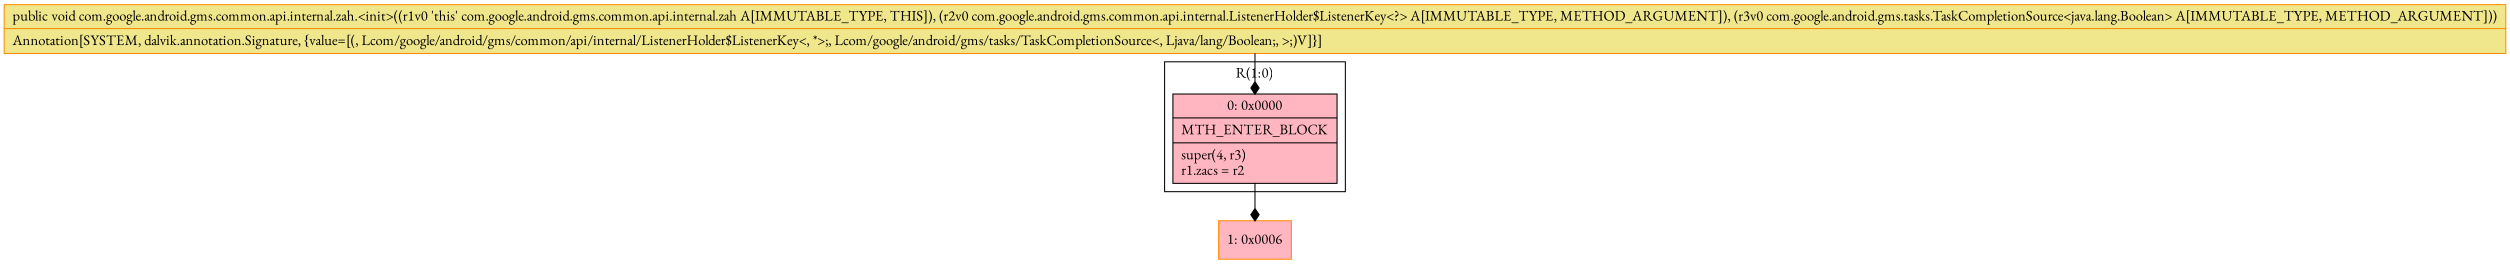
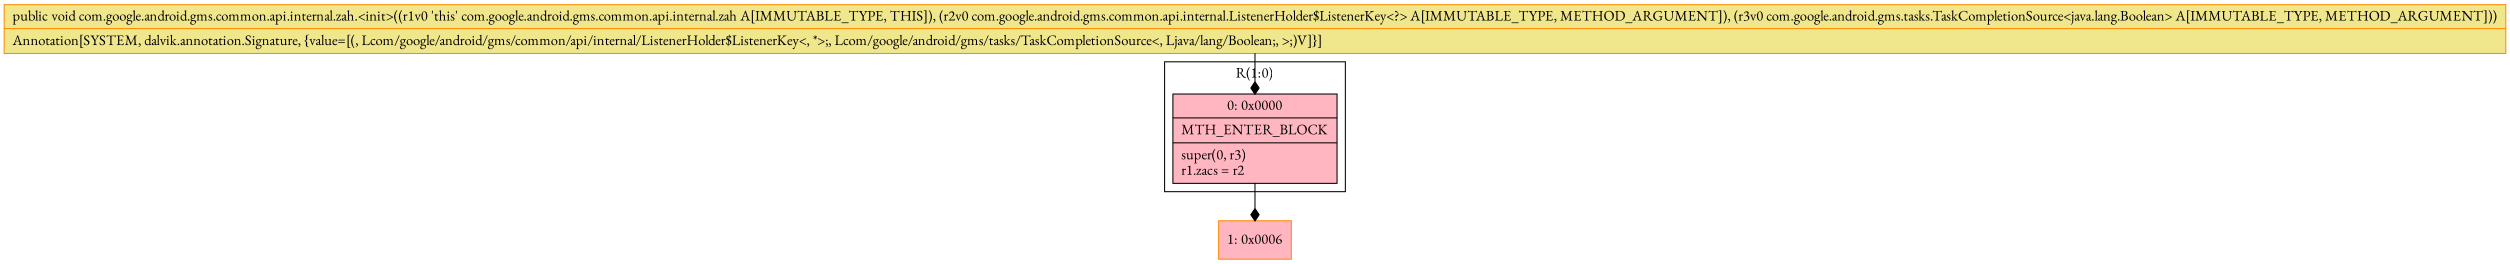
(1214, 155) -> (1214, 155)
